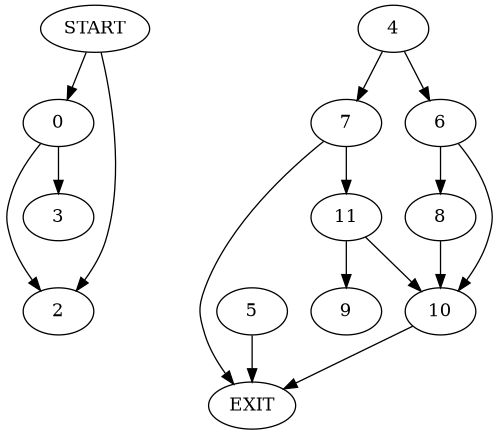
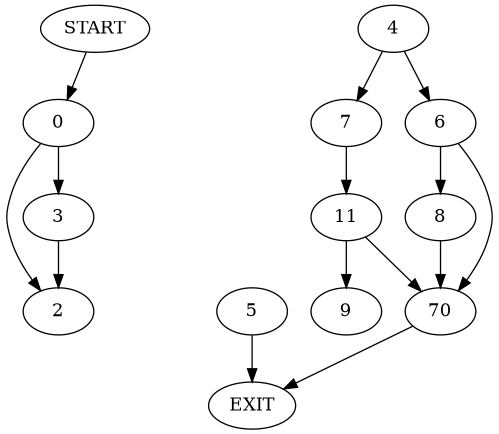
(115, 169) -> (58, 258)
(227, 244) -> none
(441, 311) -> (441, 311)
